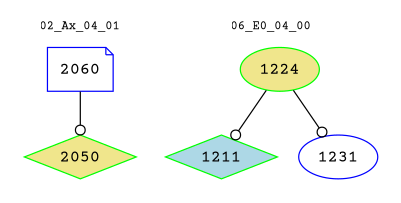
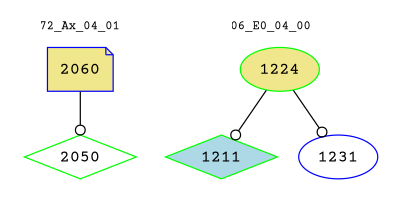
(80, 26) -> (80, 26)
(80, 69) -> (80, 69)
(80, 157) -> (80, 157)
